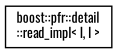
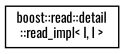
(59, 27) -> (62, 27)
